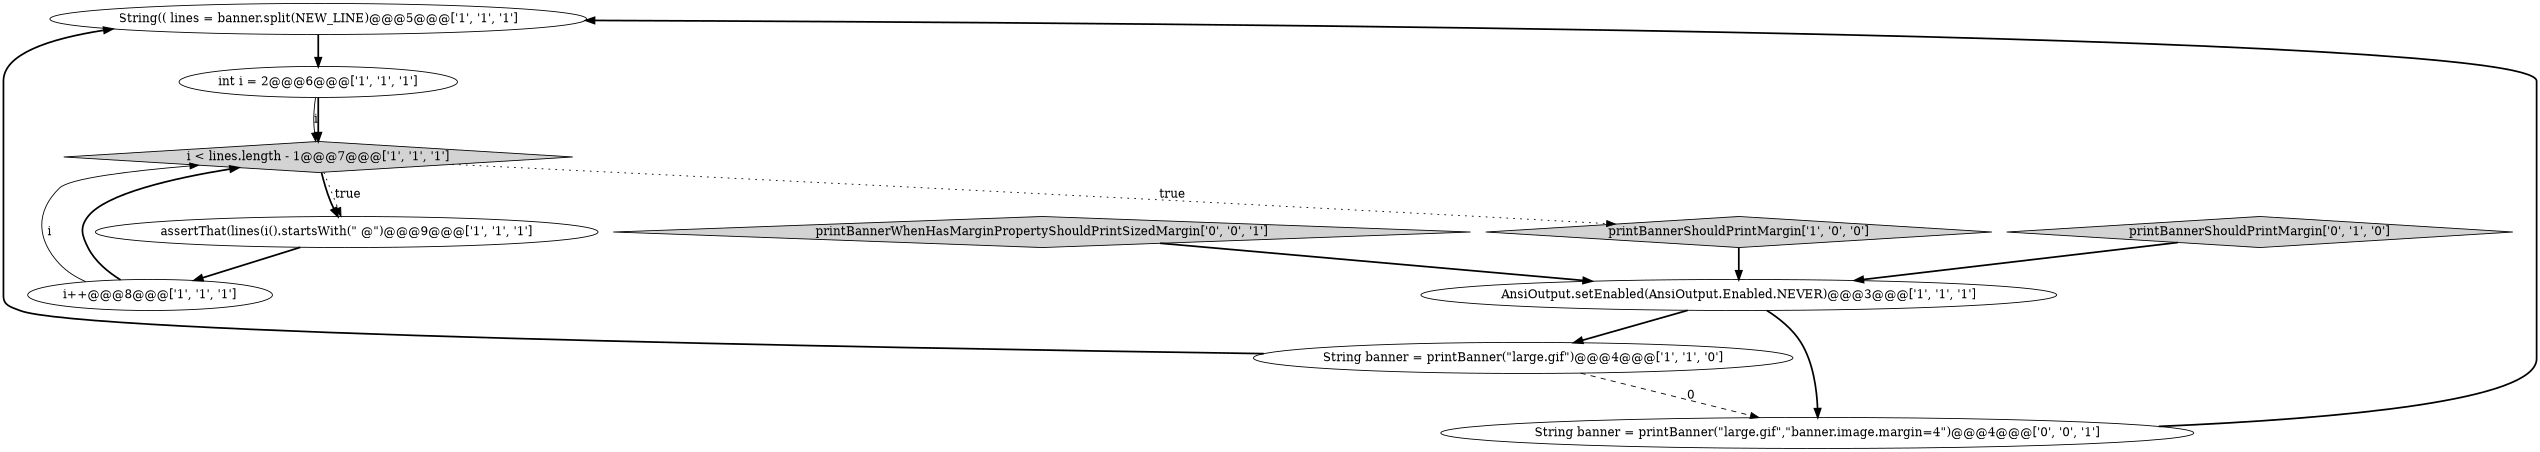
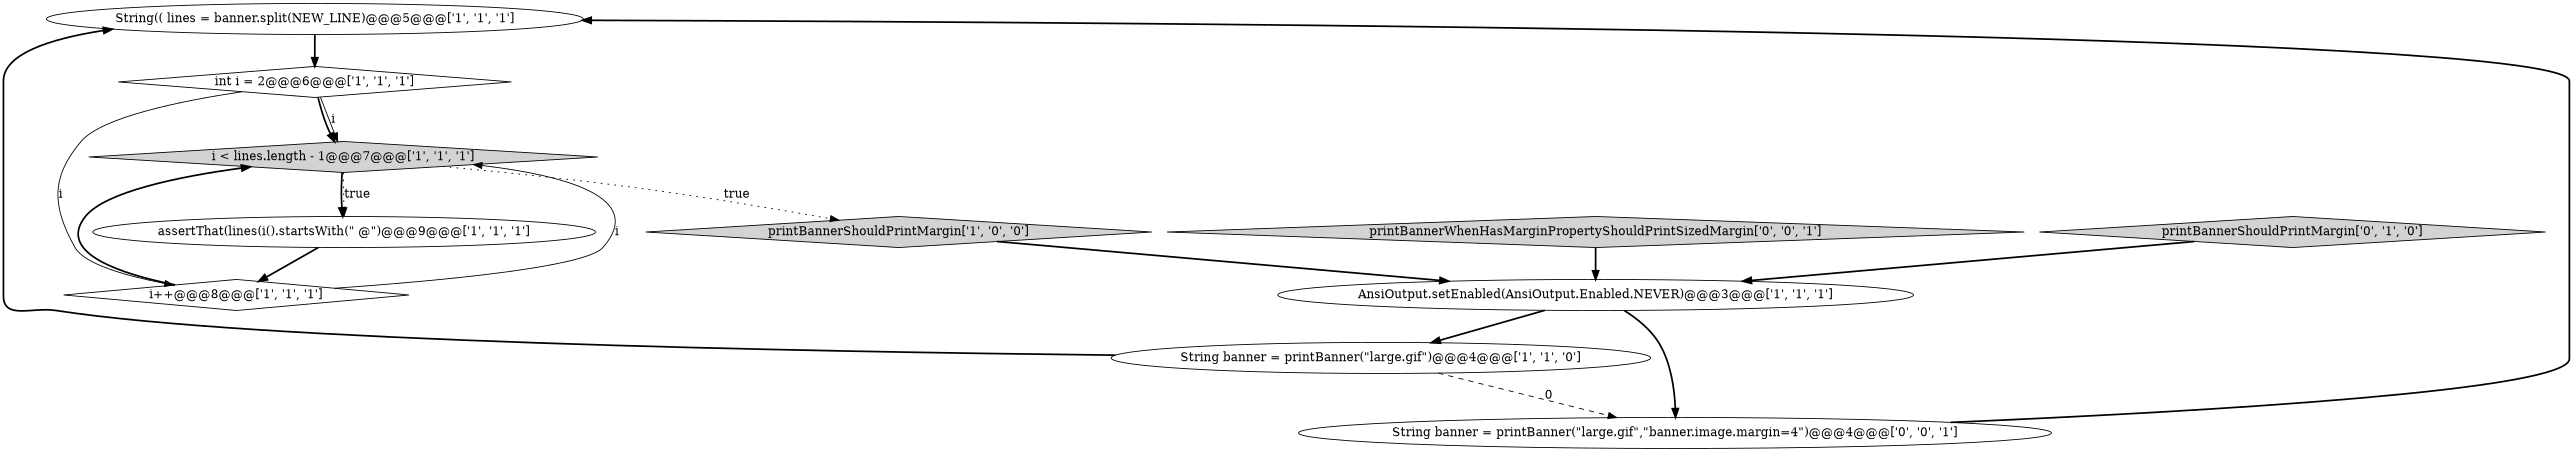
(318, 82) -> (315, 82)
none -> (69, 159)
(150, 295) -> (236, 295)
